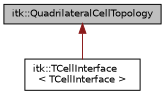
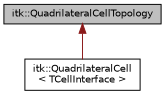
(83, 75) -> (83, 75)
